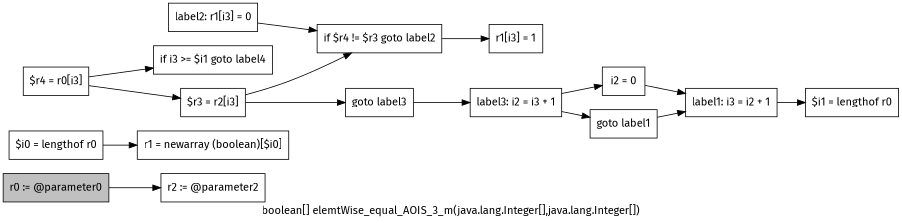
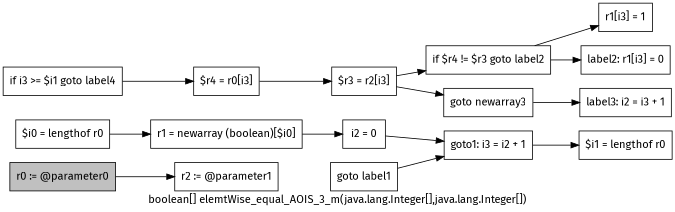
(283, 26) -> (562, 60)
(117, 73) -> (154, 81)
(578, 90) -> (318, 134)
(379, 103) -> (488, 103)
(731, 103) -> (488, 145)
(572, 114) -> none
(213, 188) -> (226, 177)
